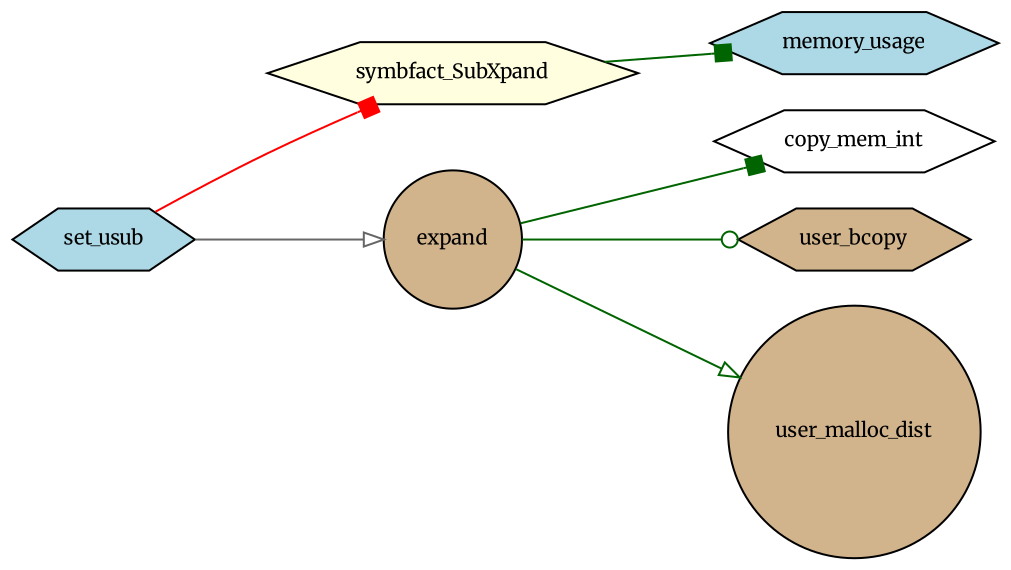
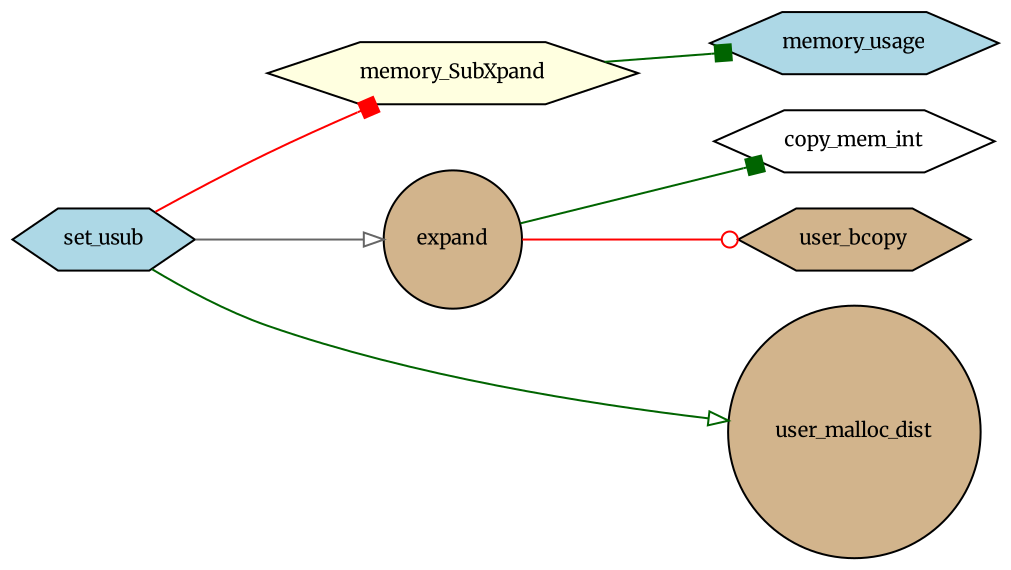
(453, 73) -> (453, 73)
(622, 240) -> (622, 240)
(619, 319) -> (423, 370)
